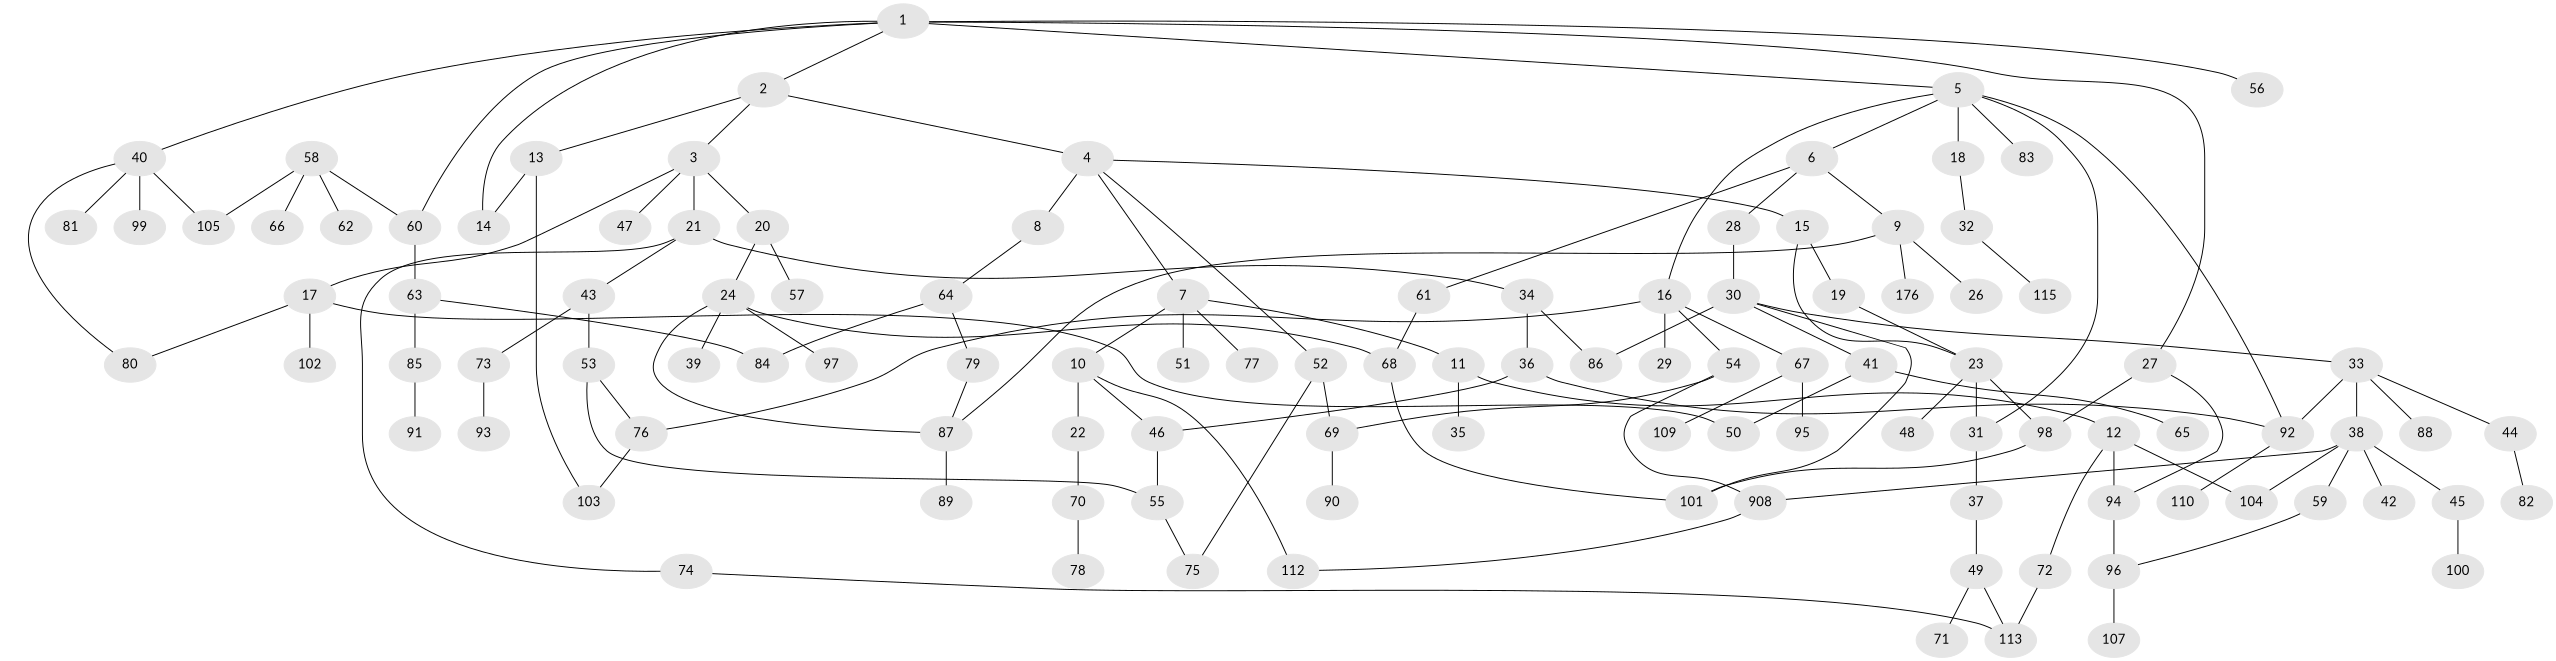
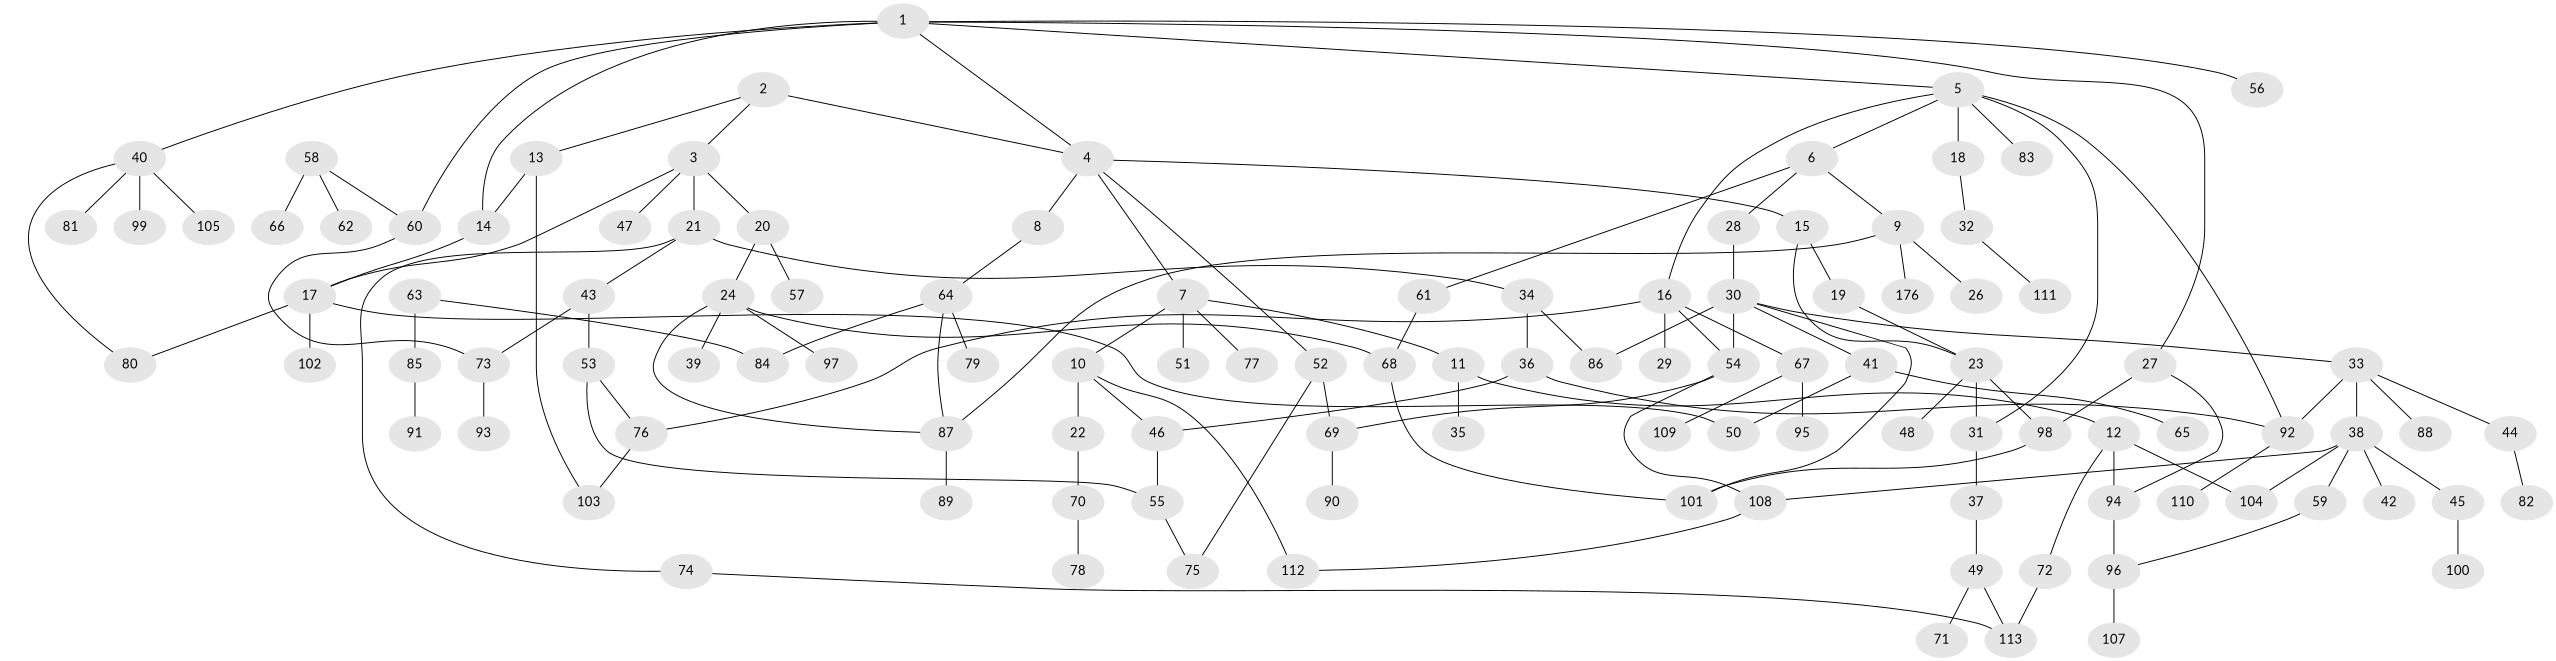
(834, 55) -> (995, 90)
(260, 193) -> none
(415, 257) -> (287, 325)
none -> (414, 258)
(2045, 296) -> (2045, 296)
none -> (1734, 324)
(960, 399) -> (938, 365)
(1760, 503) -> (1760, 503)
